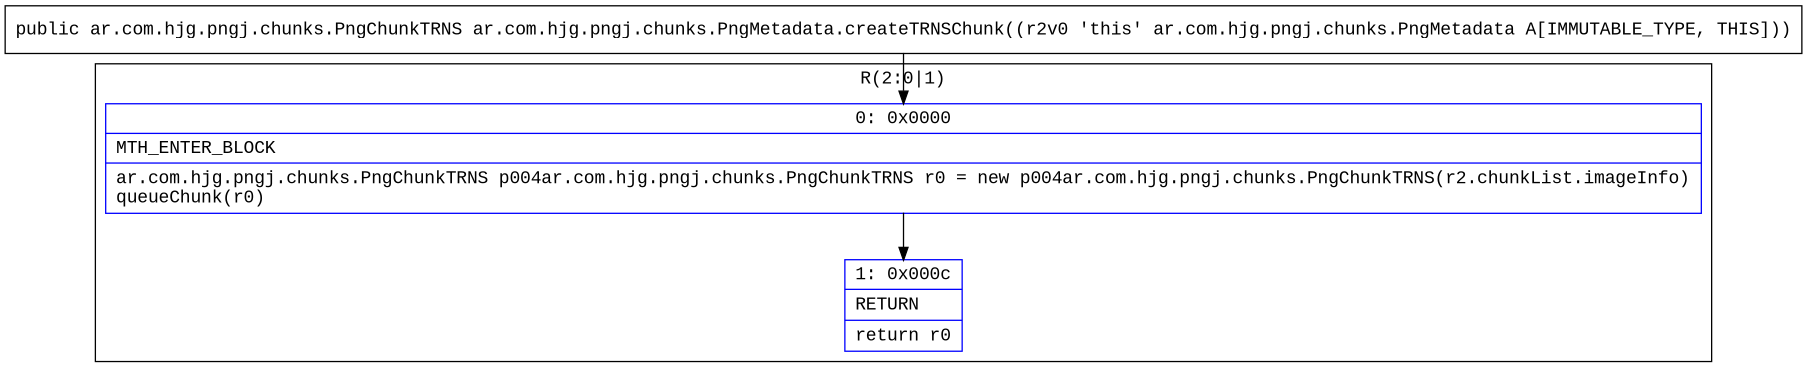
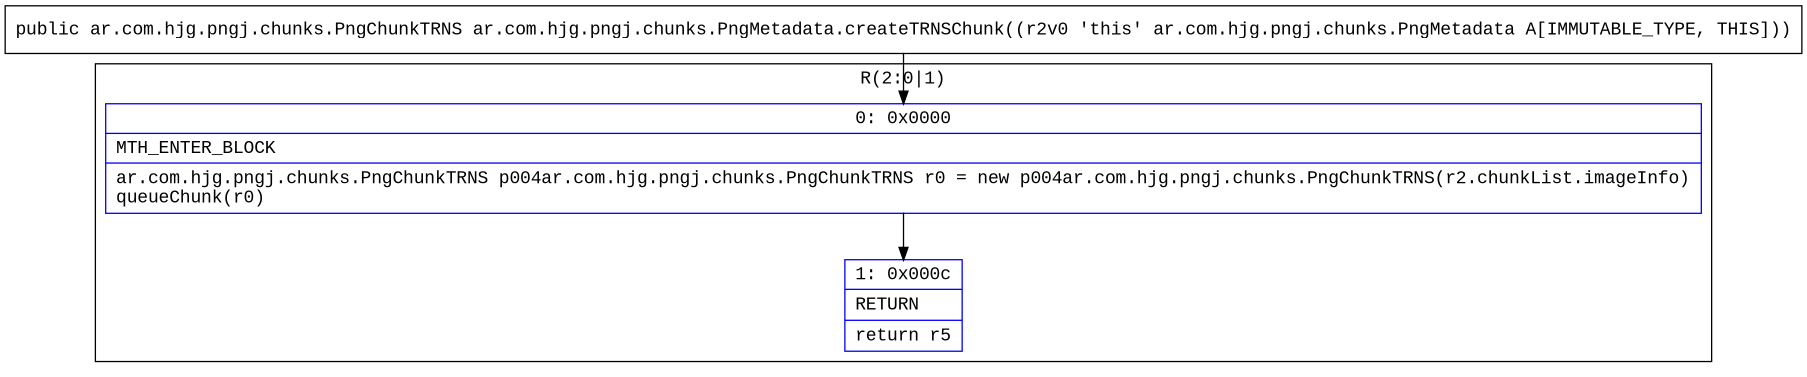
(904, 335) -> (904, 335)
